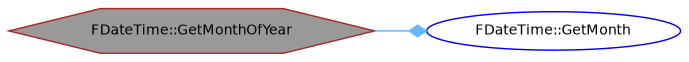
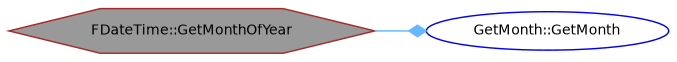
(554, 31) -> (548, 31)
